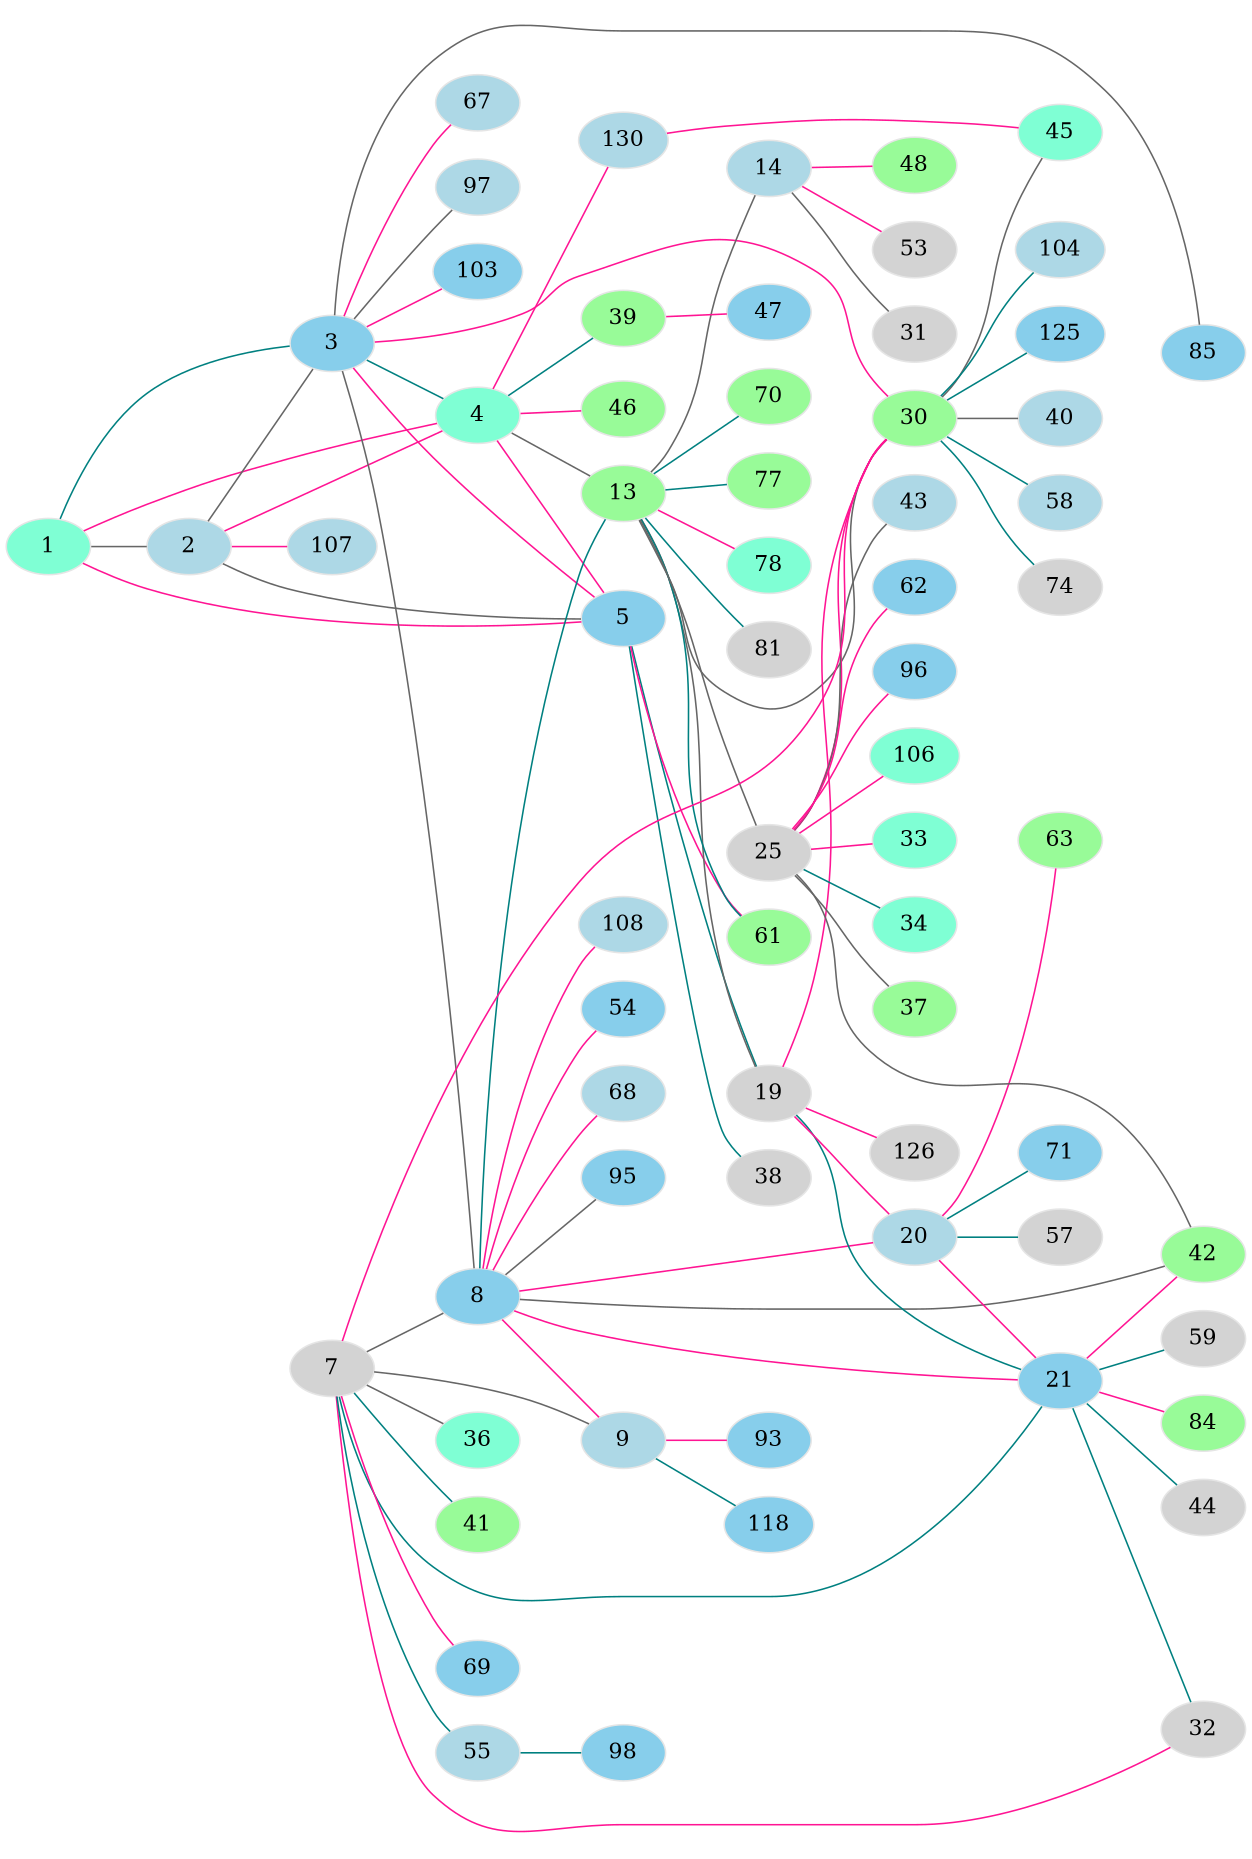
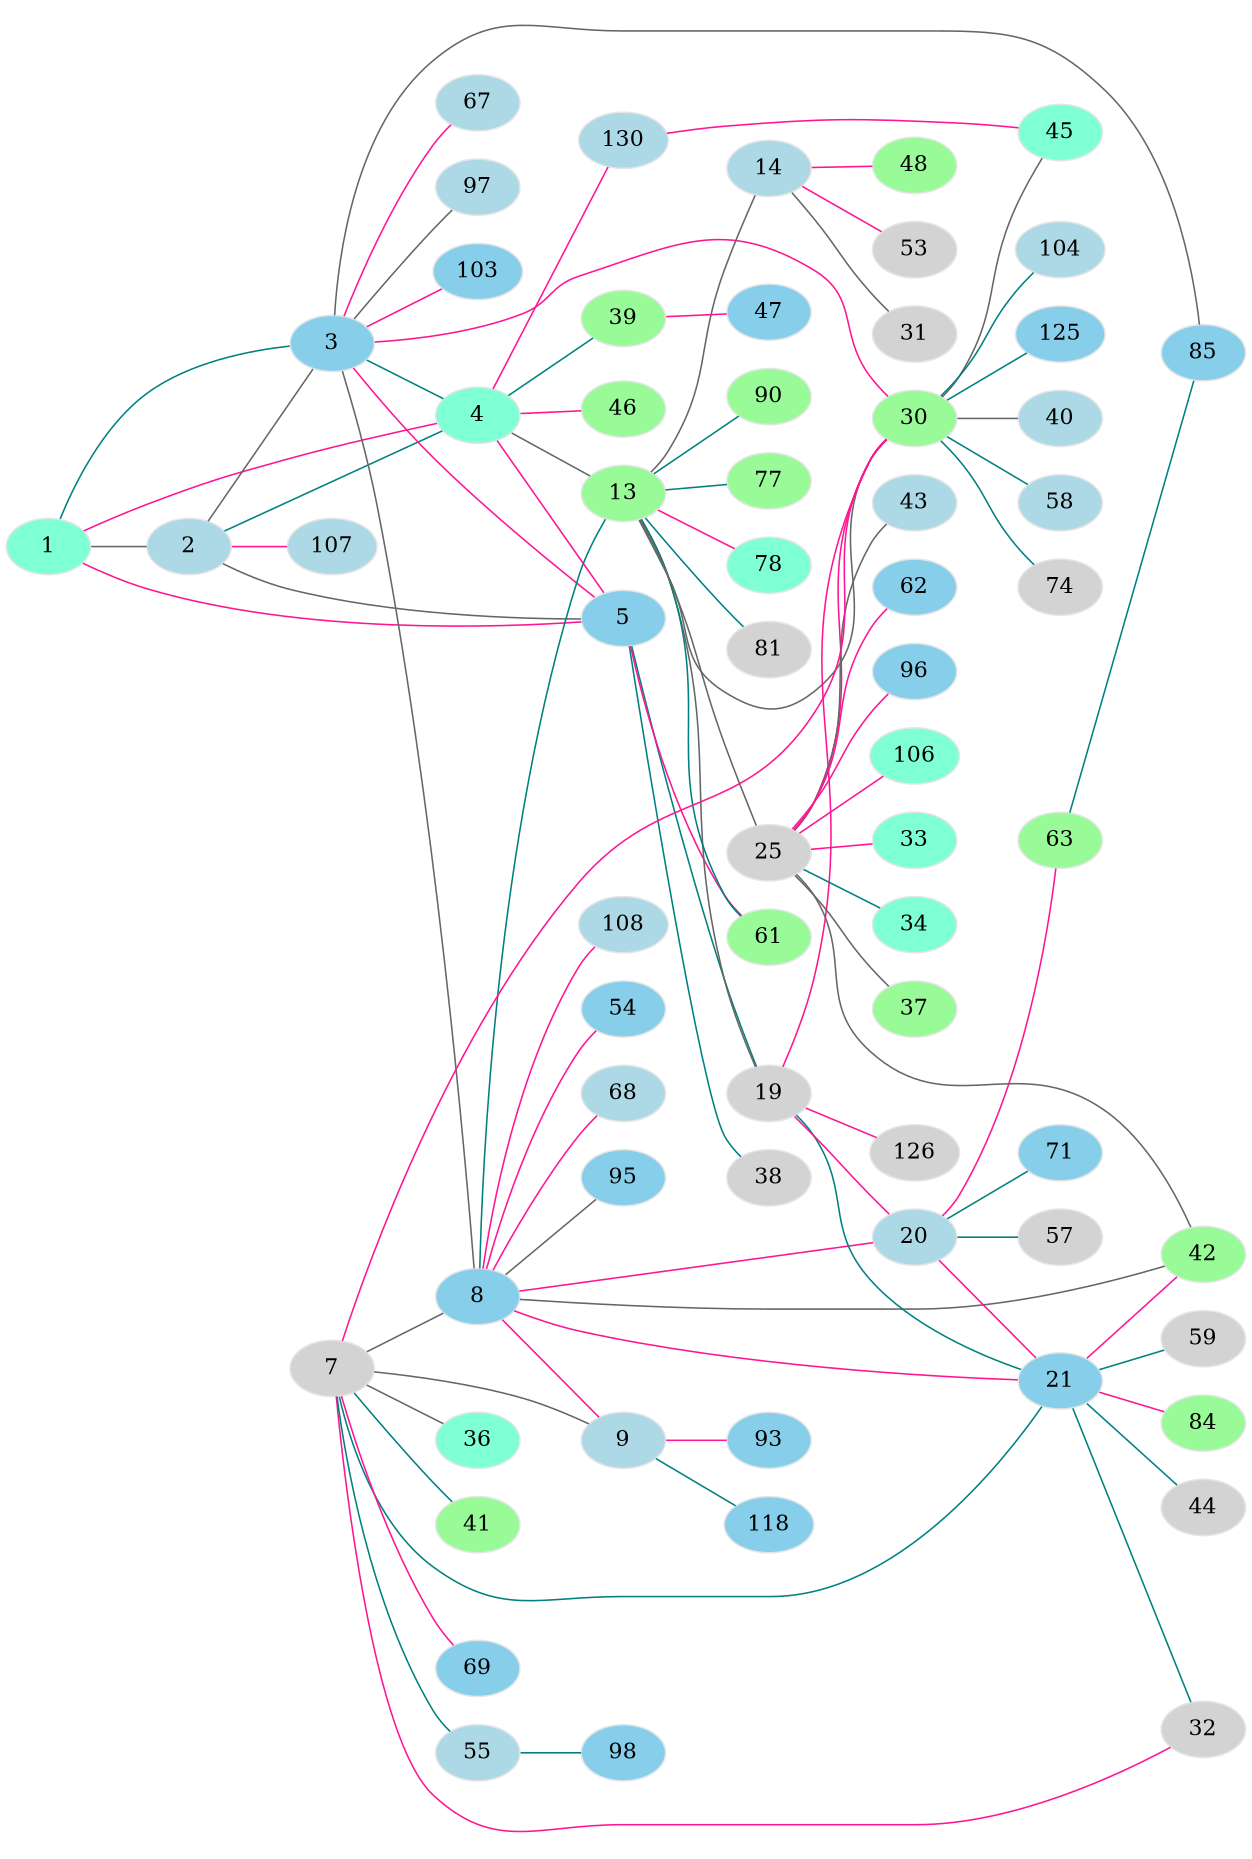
(769, 397) -> (769, 397)
(333, 481) -> (333, 481)
none -> (1132, 597)
